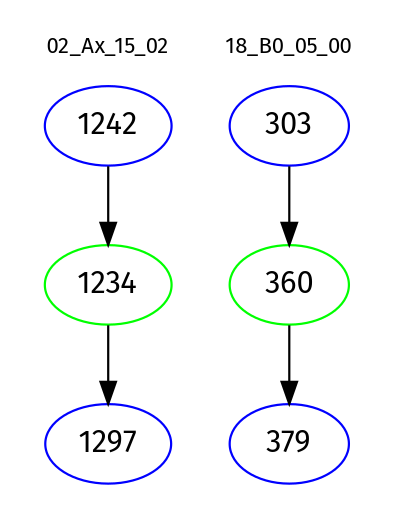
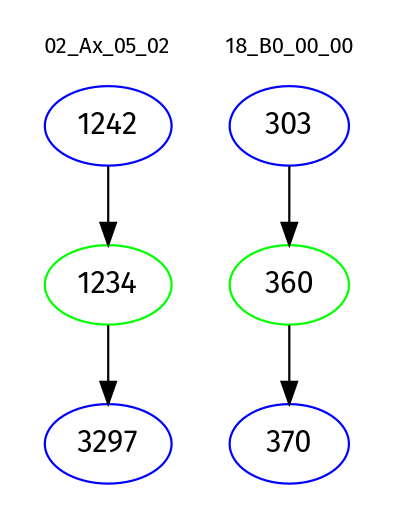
(108, 47) -> (108, 47)
(289, 47) -> (289, 47)
(108, 444) -> (108, 444)
(289, 444) -> (289, 444)
